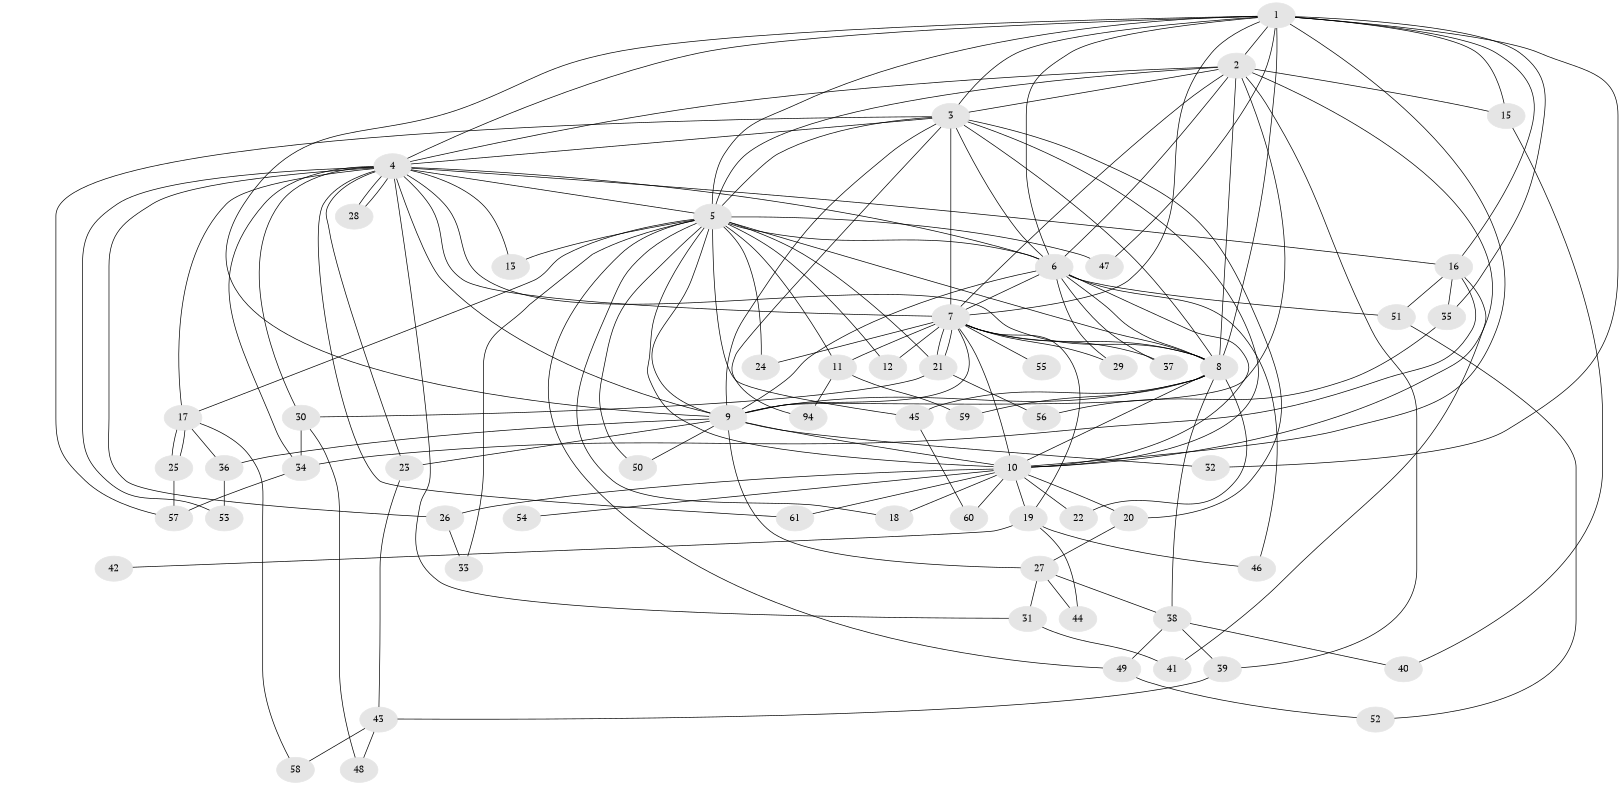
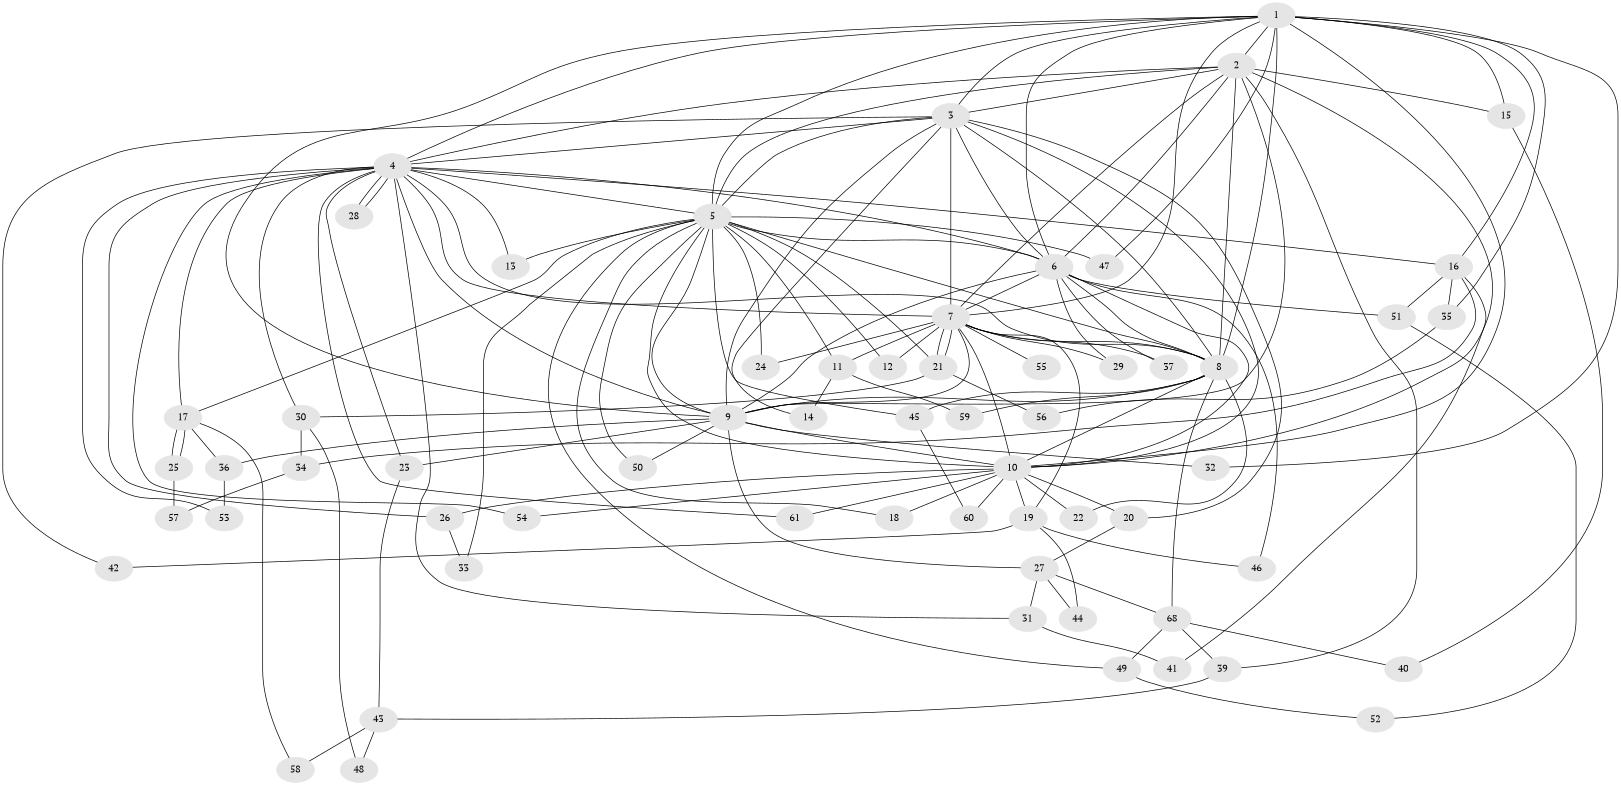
(340, 141) -> (265, 135)
(232, 263) -> (133, 428)
(808, 418) -> (808, 418)
(1172, 619) -> (1172, 619)
